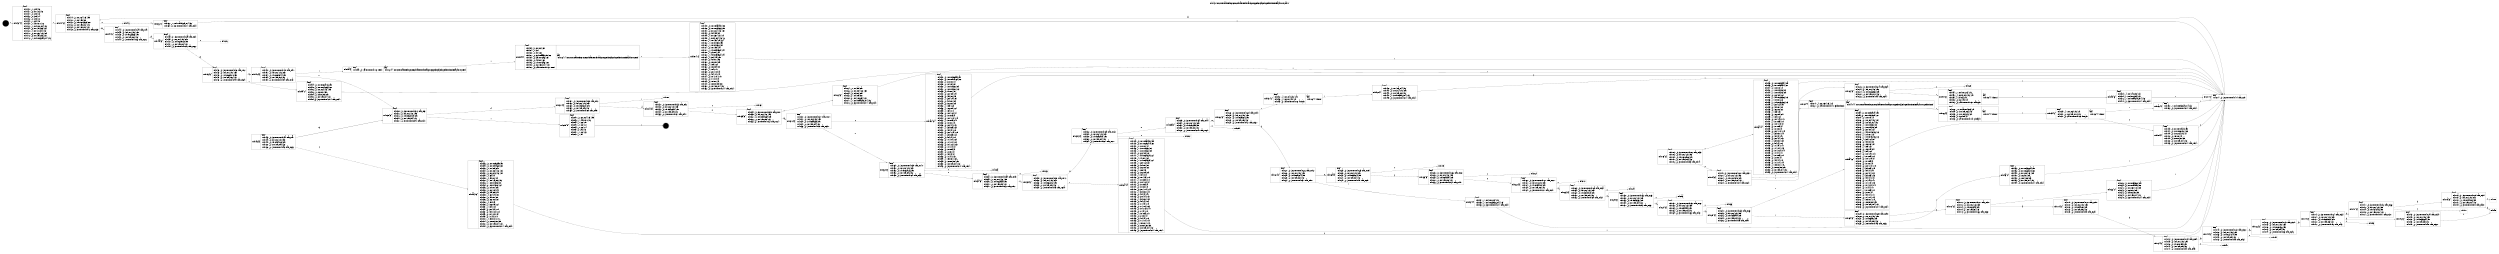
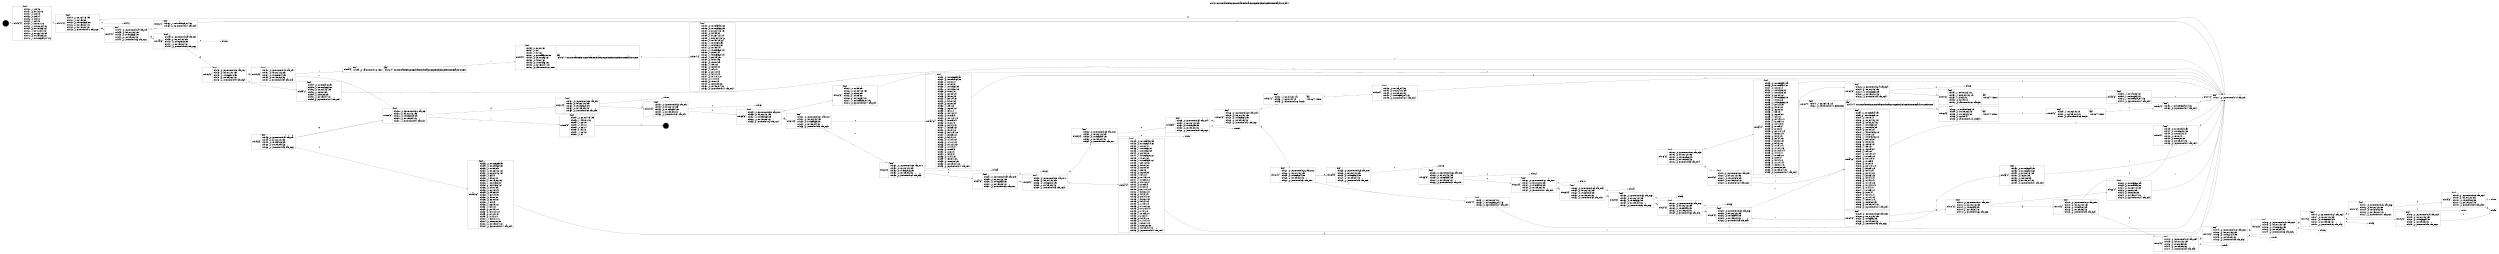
(141, 24) -> (152, 29)
(2126, 125) -> (2131, 178)
(1394, 176) -> none
(1799, 176) -> (1798, 182)
(1798, 217) -> (1799, 220)
none -> (2323, 230)
